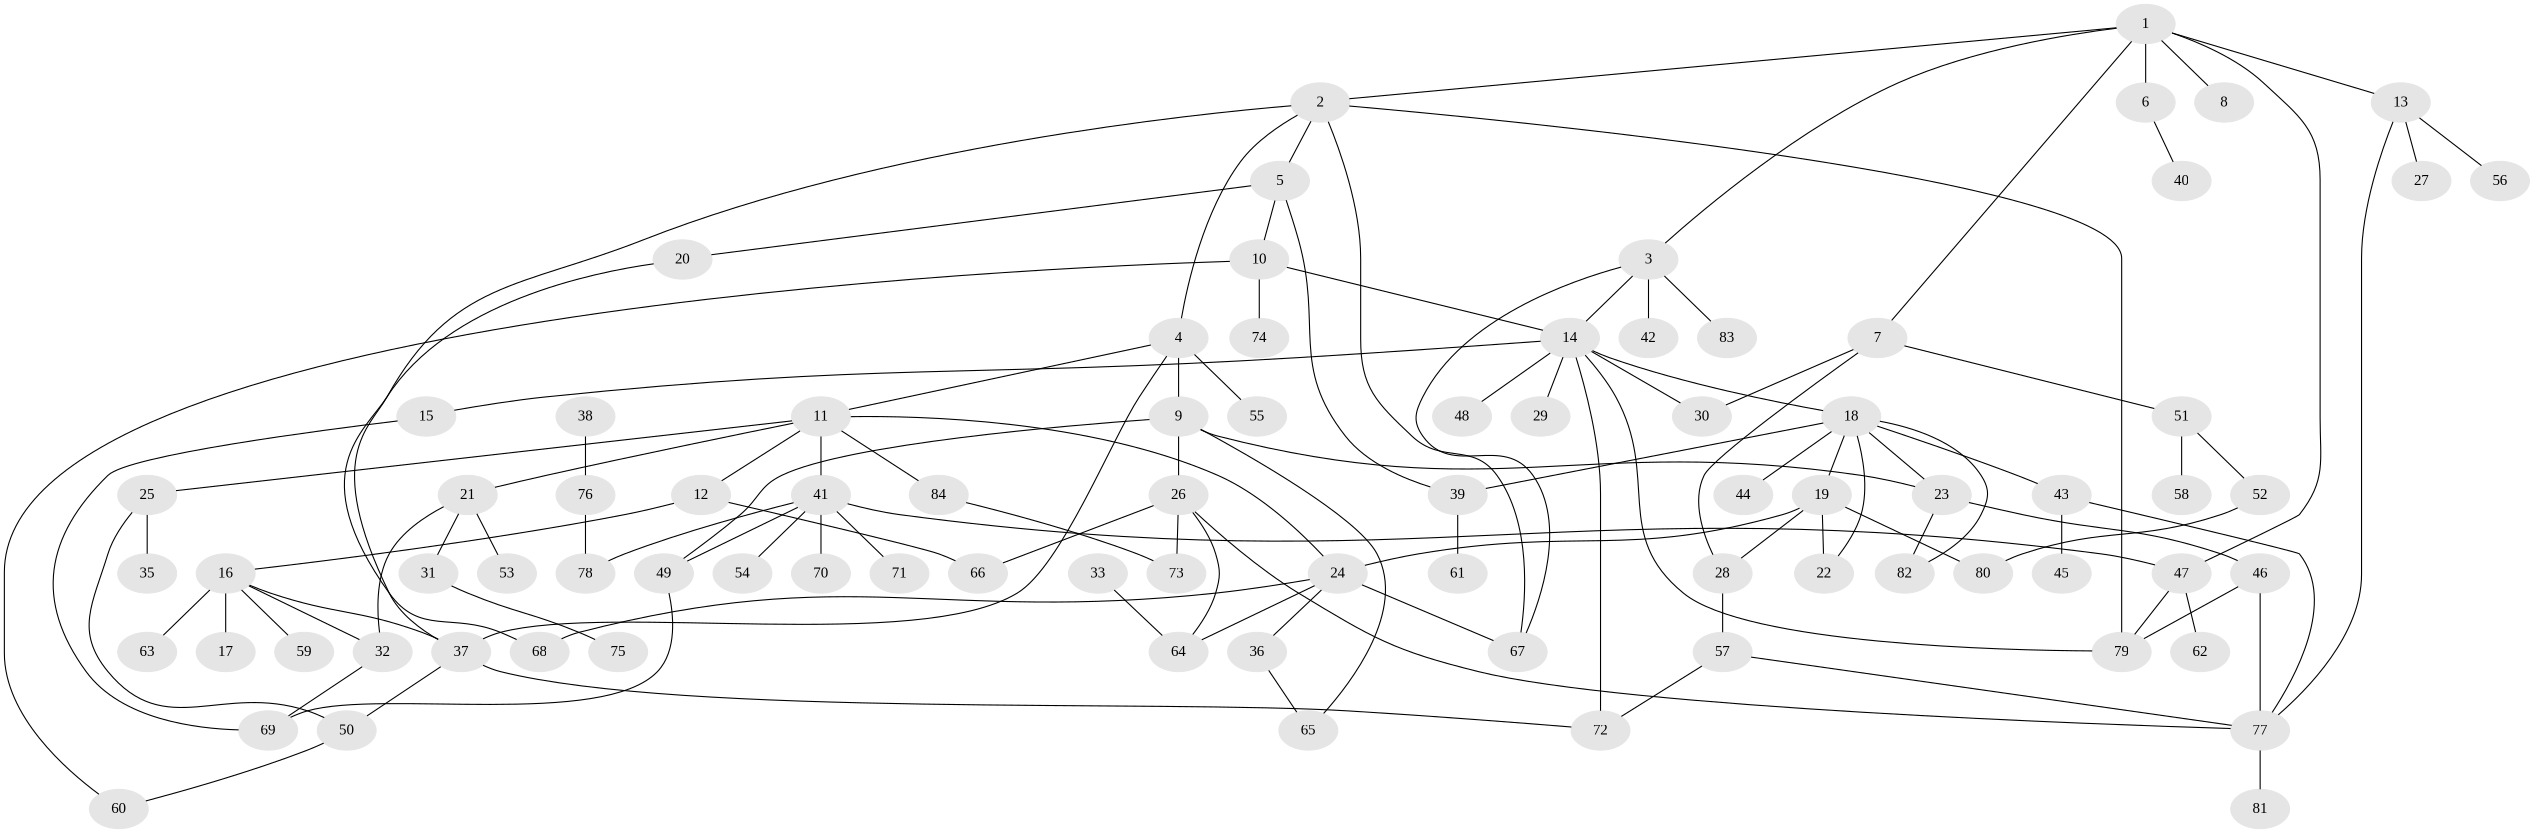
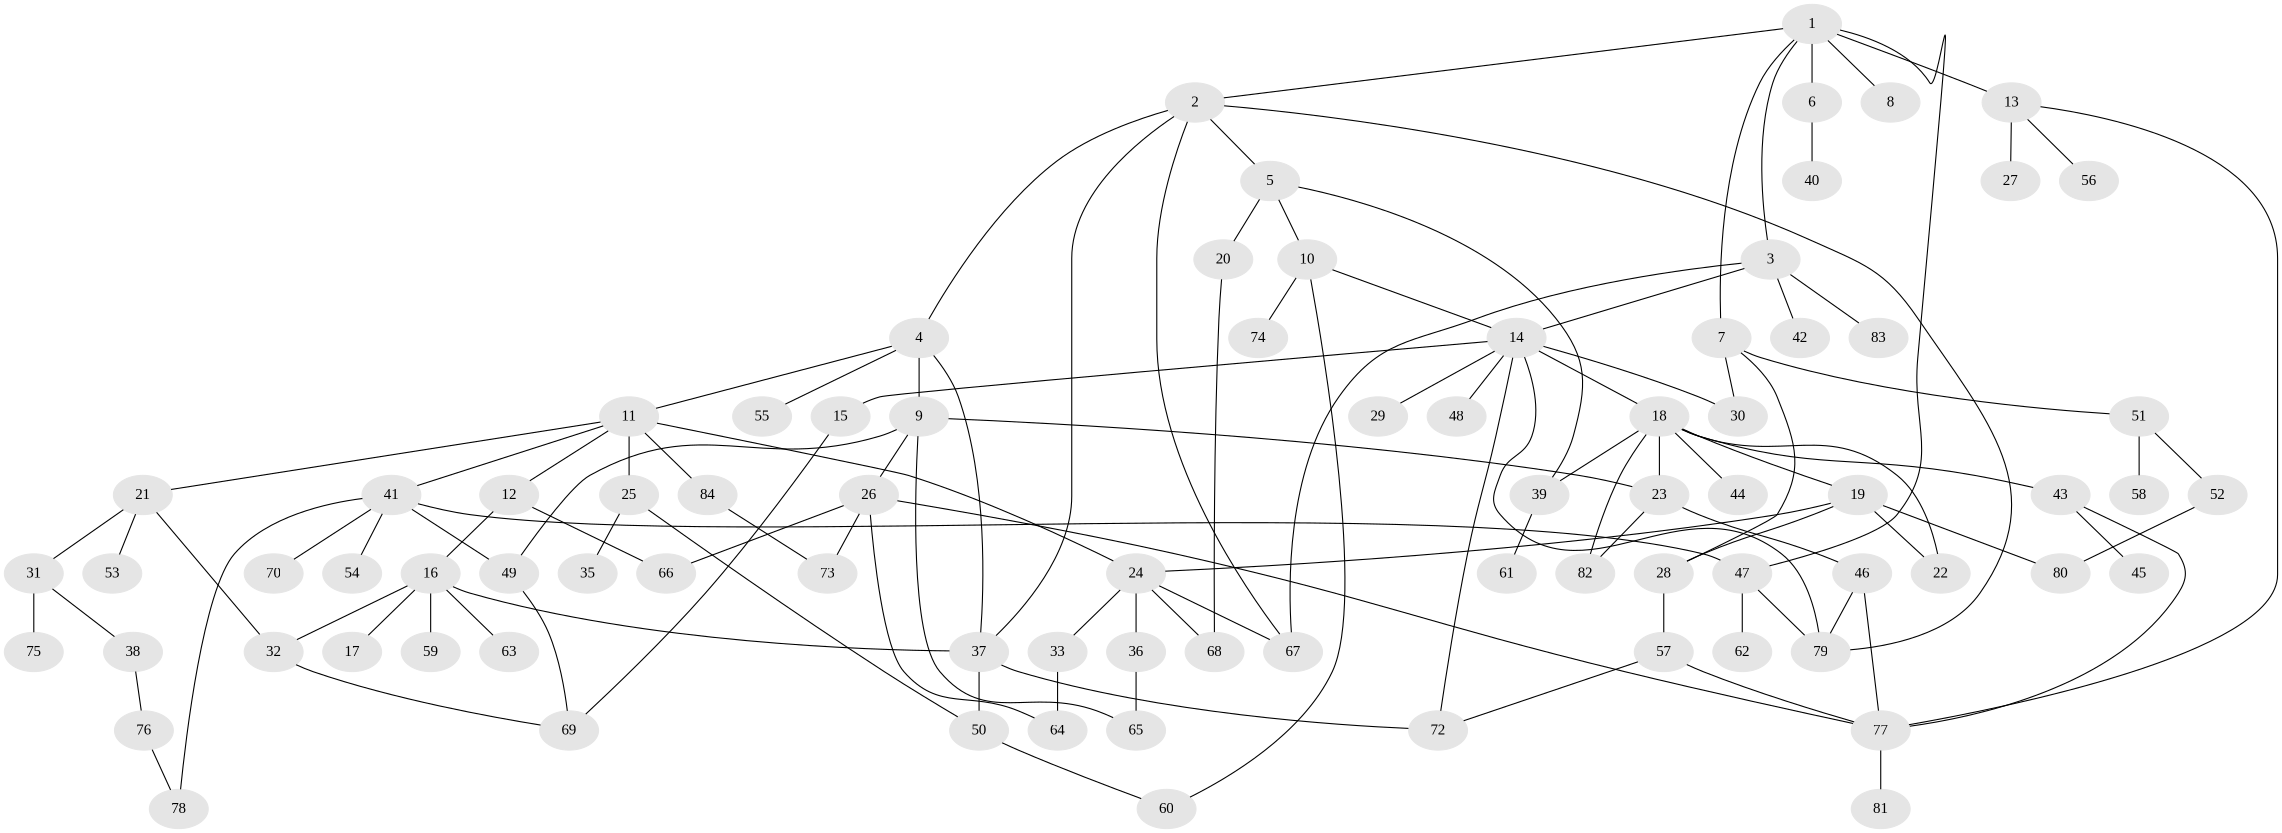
(899, 573) -> none
none -> (83, 613)
(1258, 613) -> (1097, 613)
